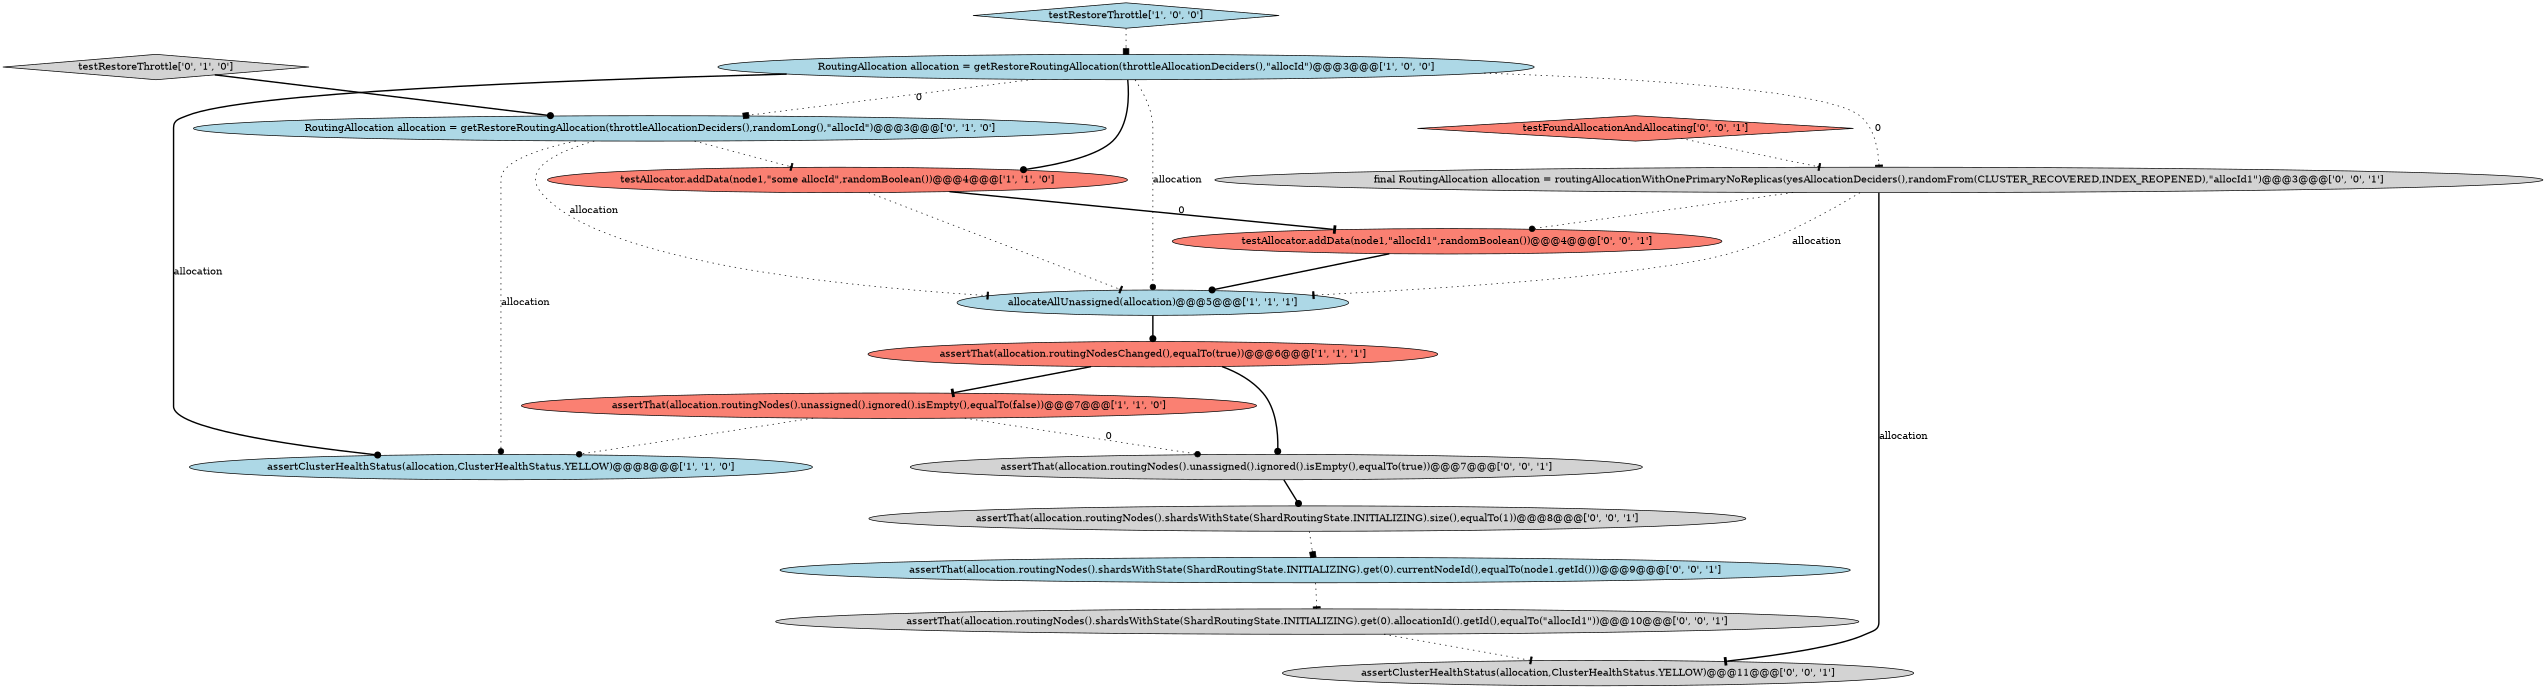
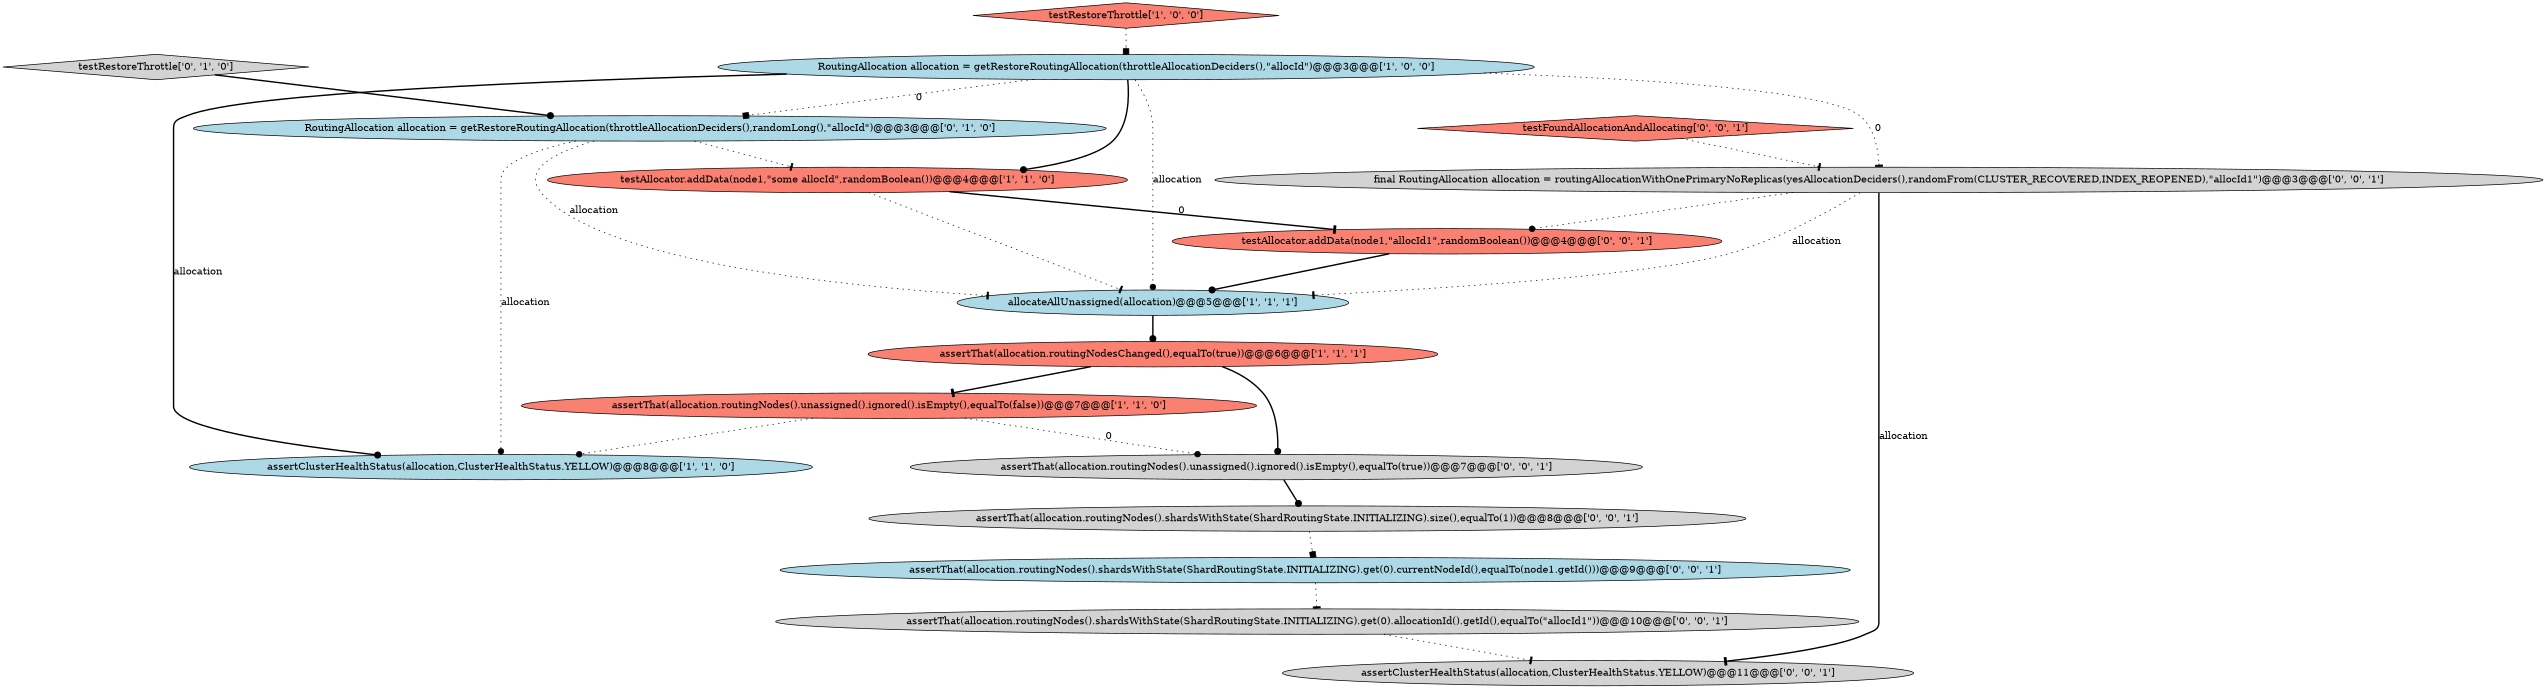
(1126, 16) -> (1126, 16)
